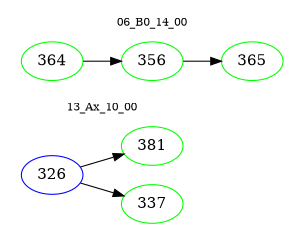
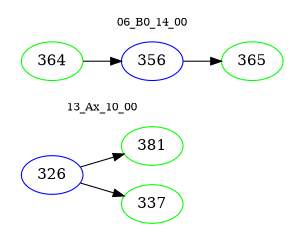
(152, 61) -> (152, 61)
